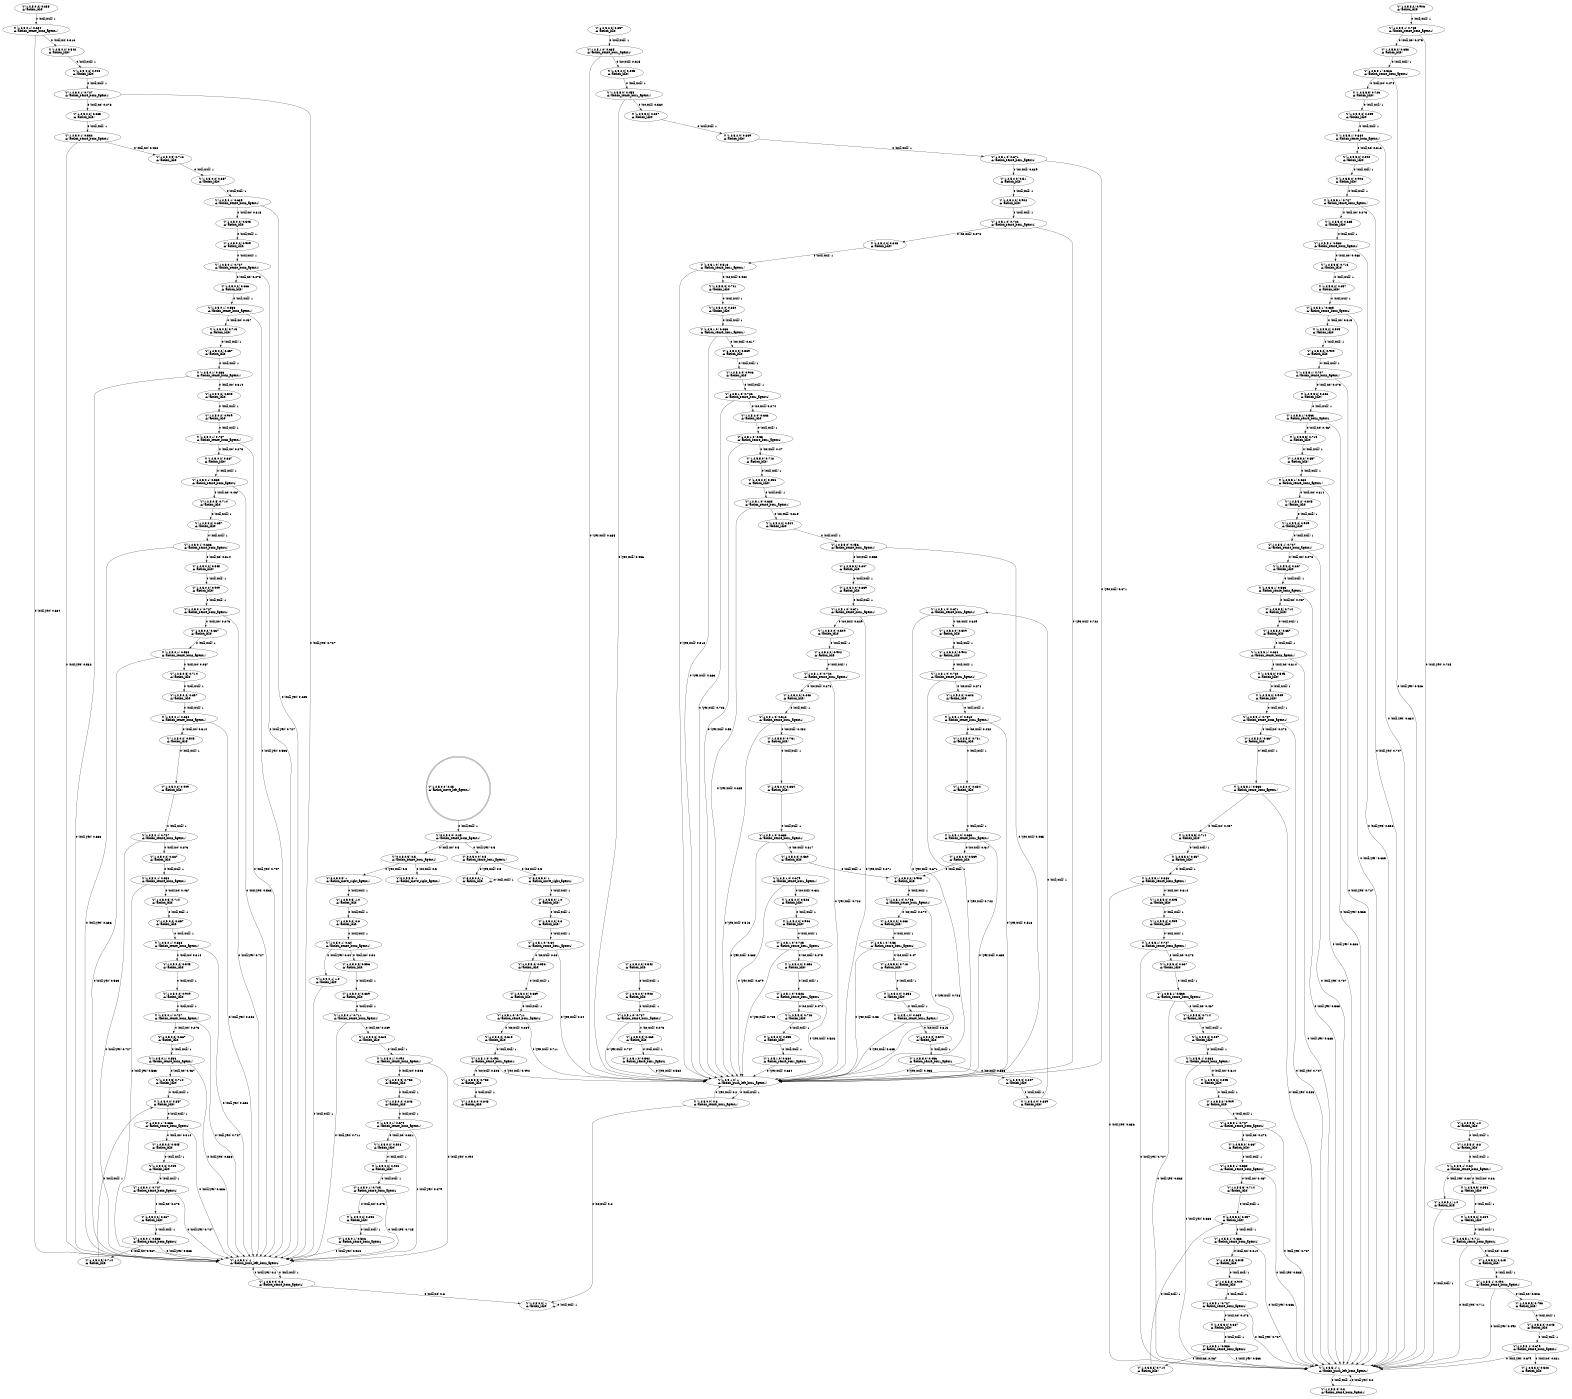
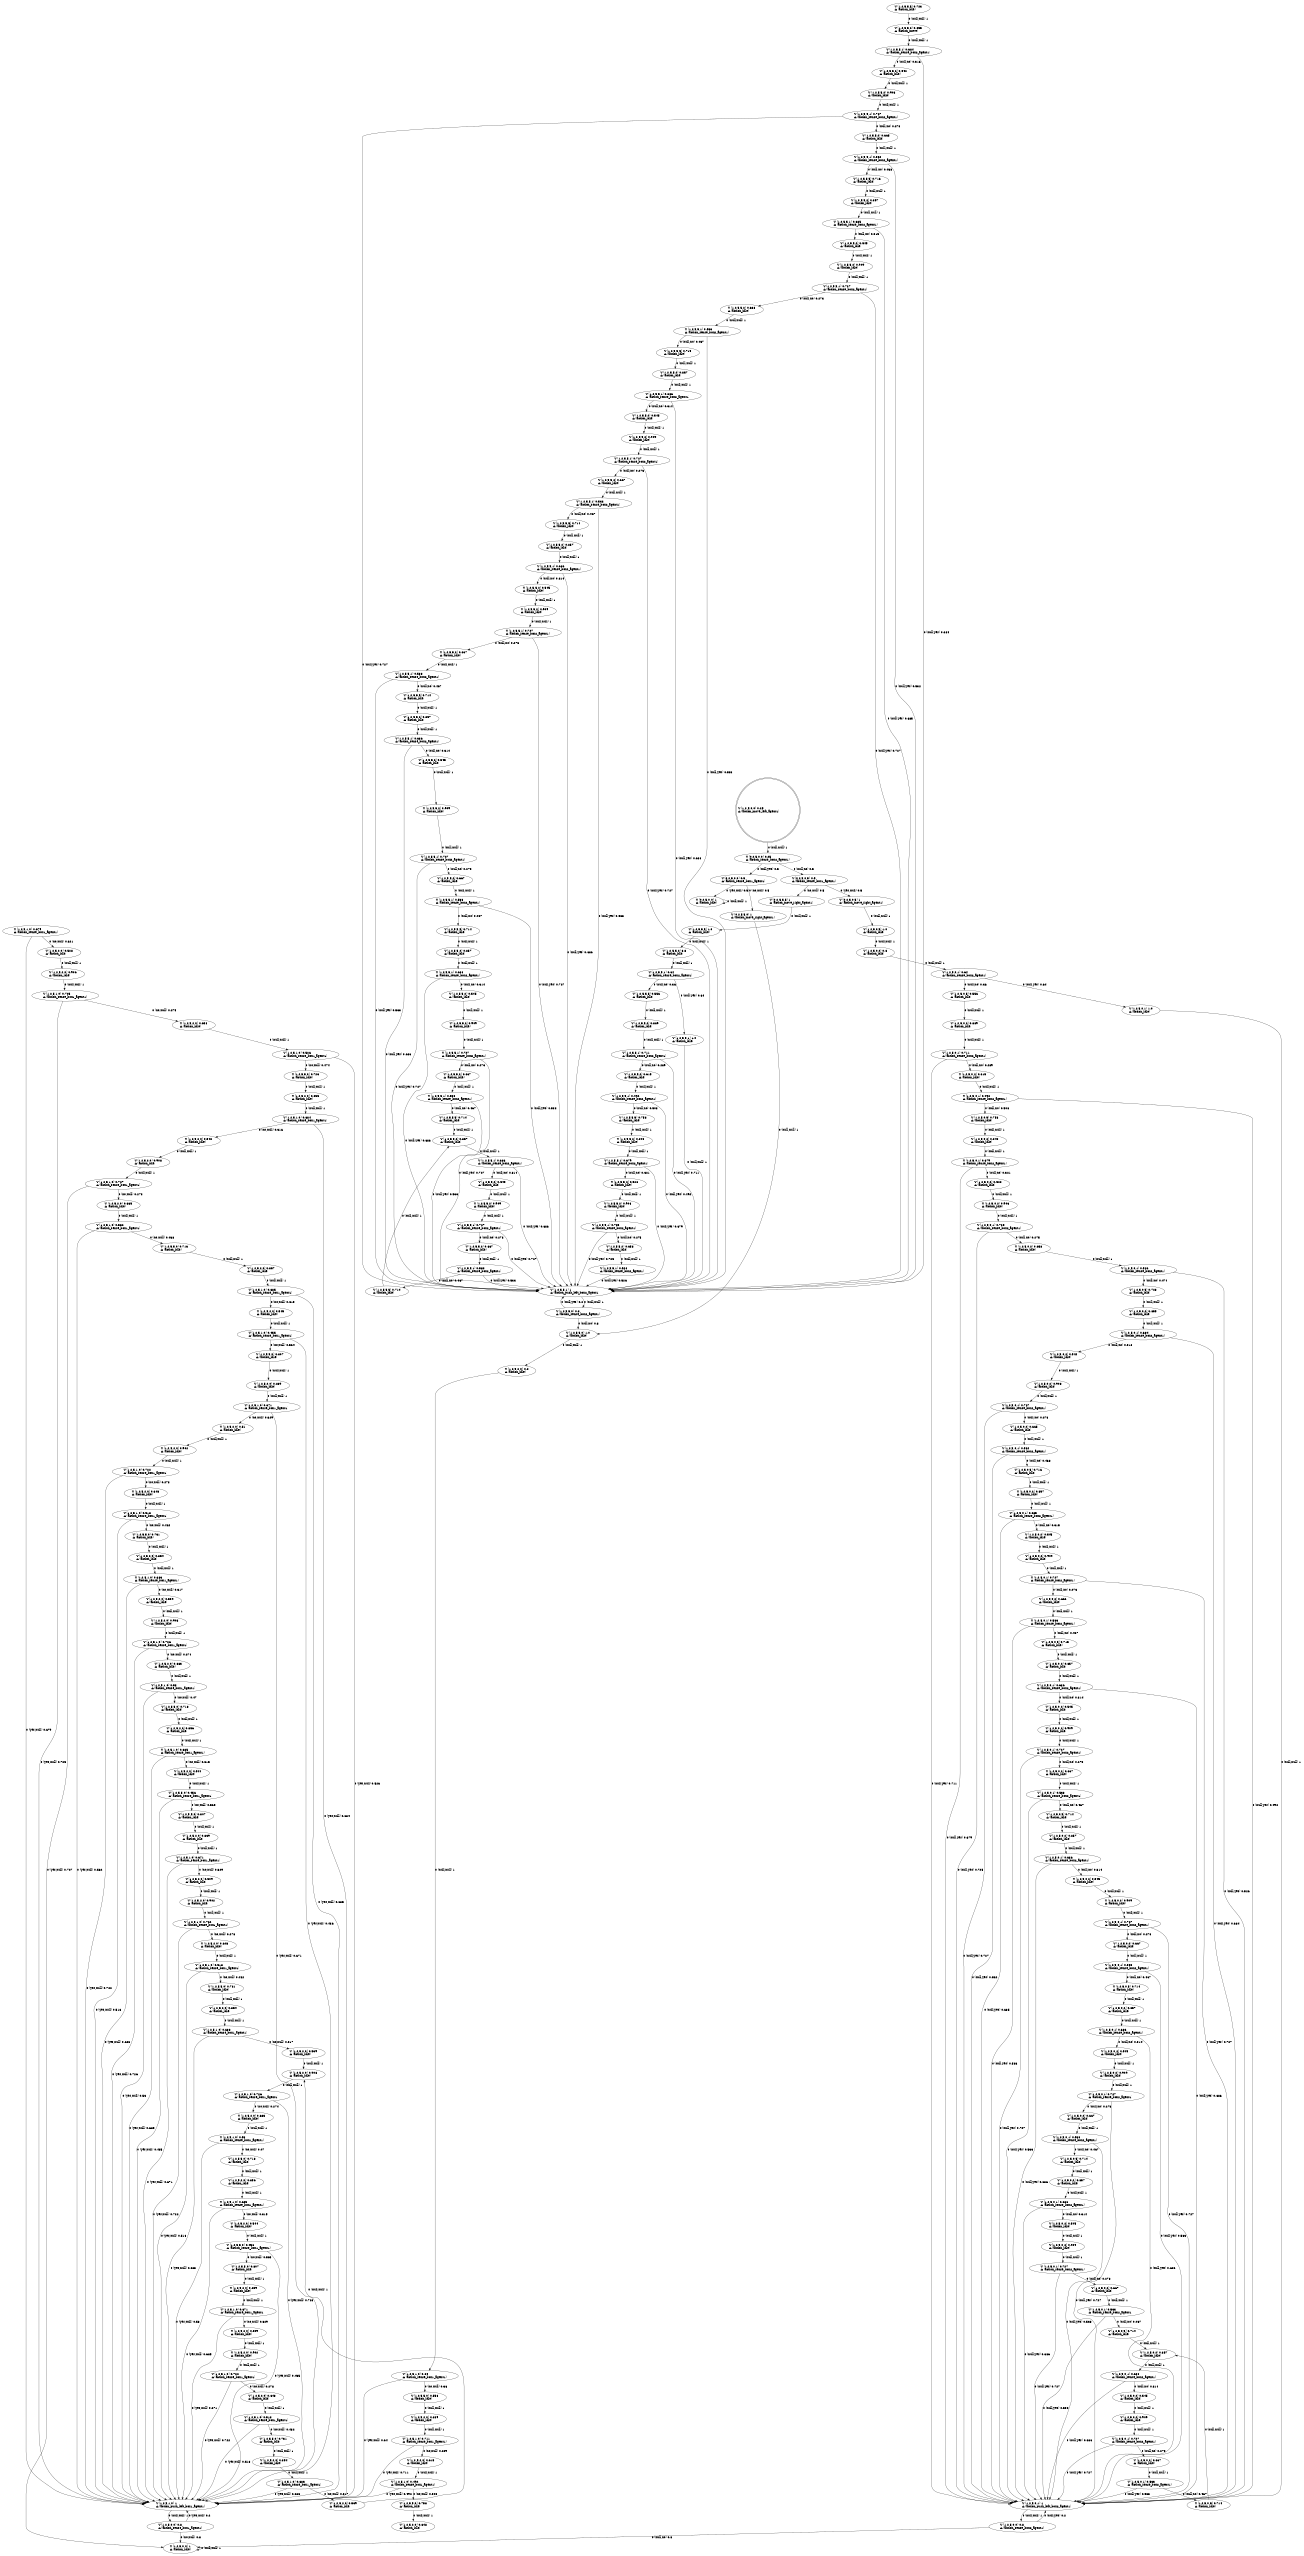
(1370, 82) -> none
(629, 94) -> (271, 1334)
(1360, 116) -> (908, 30)
none -> (762, 927)
(630, 1072) -> (47, 1921)
none -> (251, 1130)
none -> (622, 1194)
none -> (174, 1248)
none -> (1143, 1291)
none -> (578, 1323)
